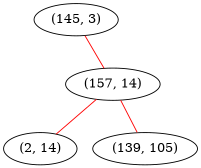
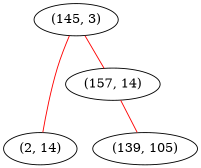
(76, 117) -> (53, 83)
